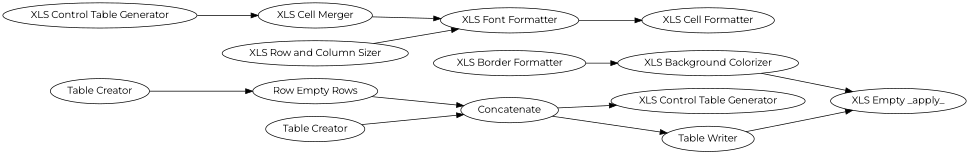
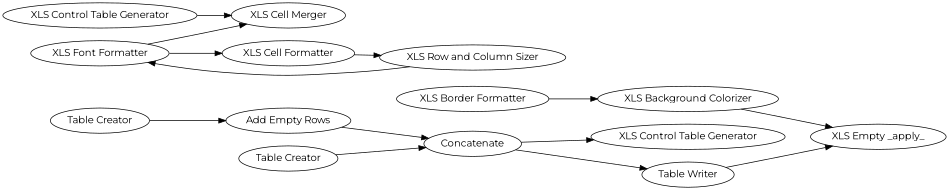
(403, 18) -> (194, 35)
none -> (364, 55)
(315, 91) -> (288, 121)
